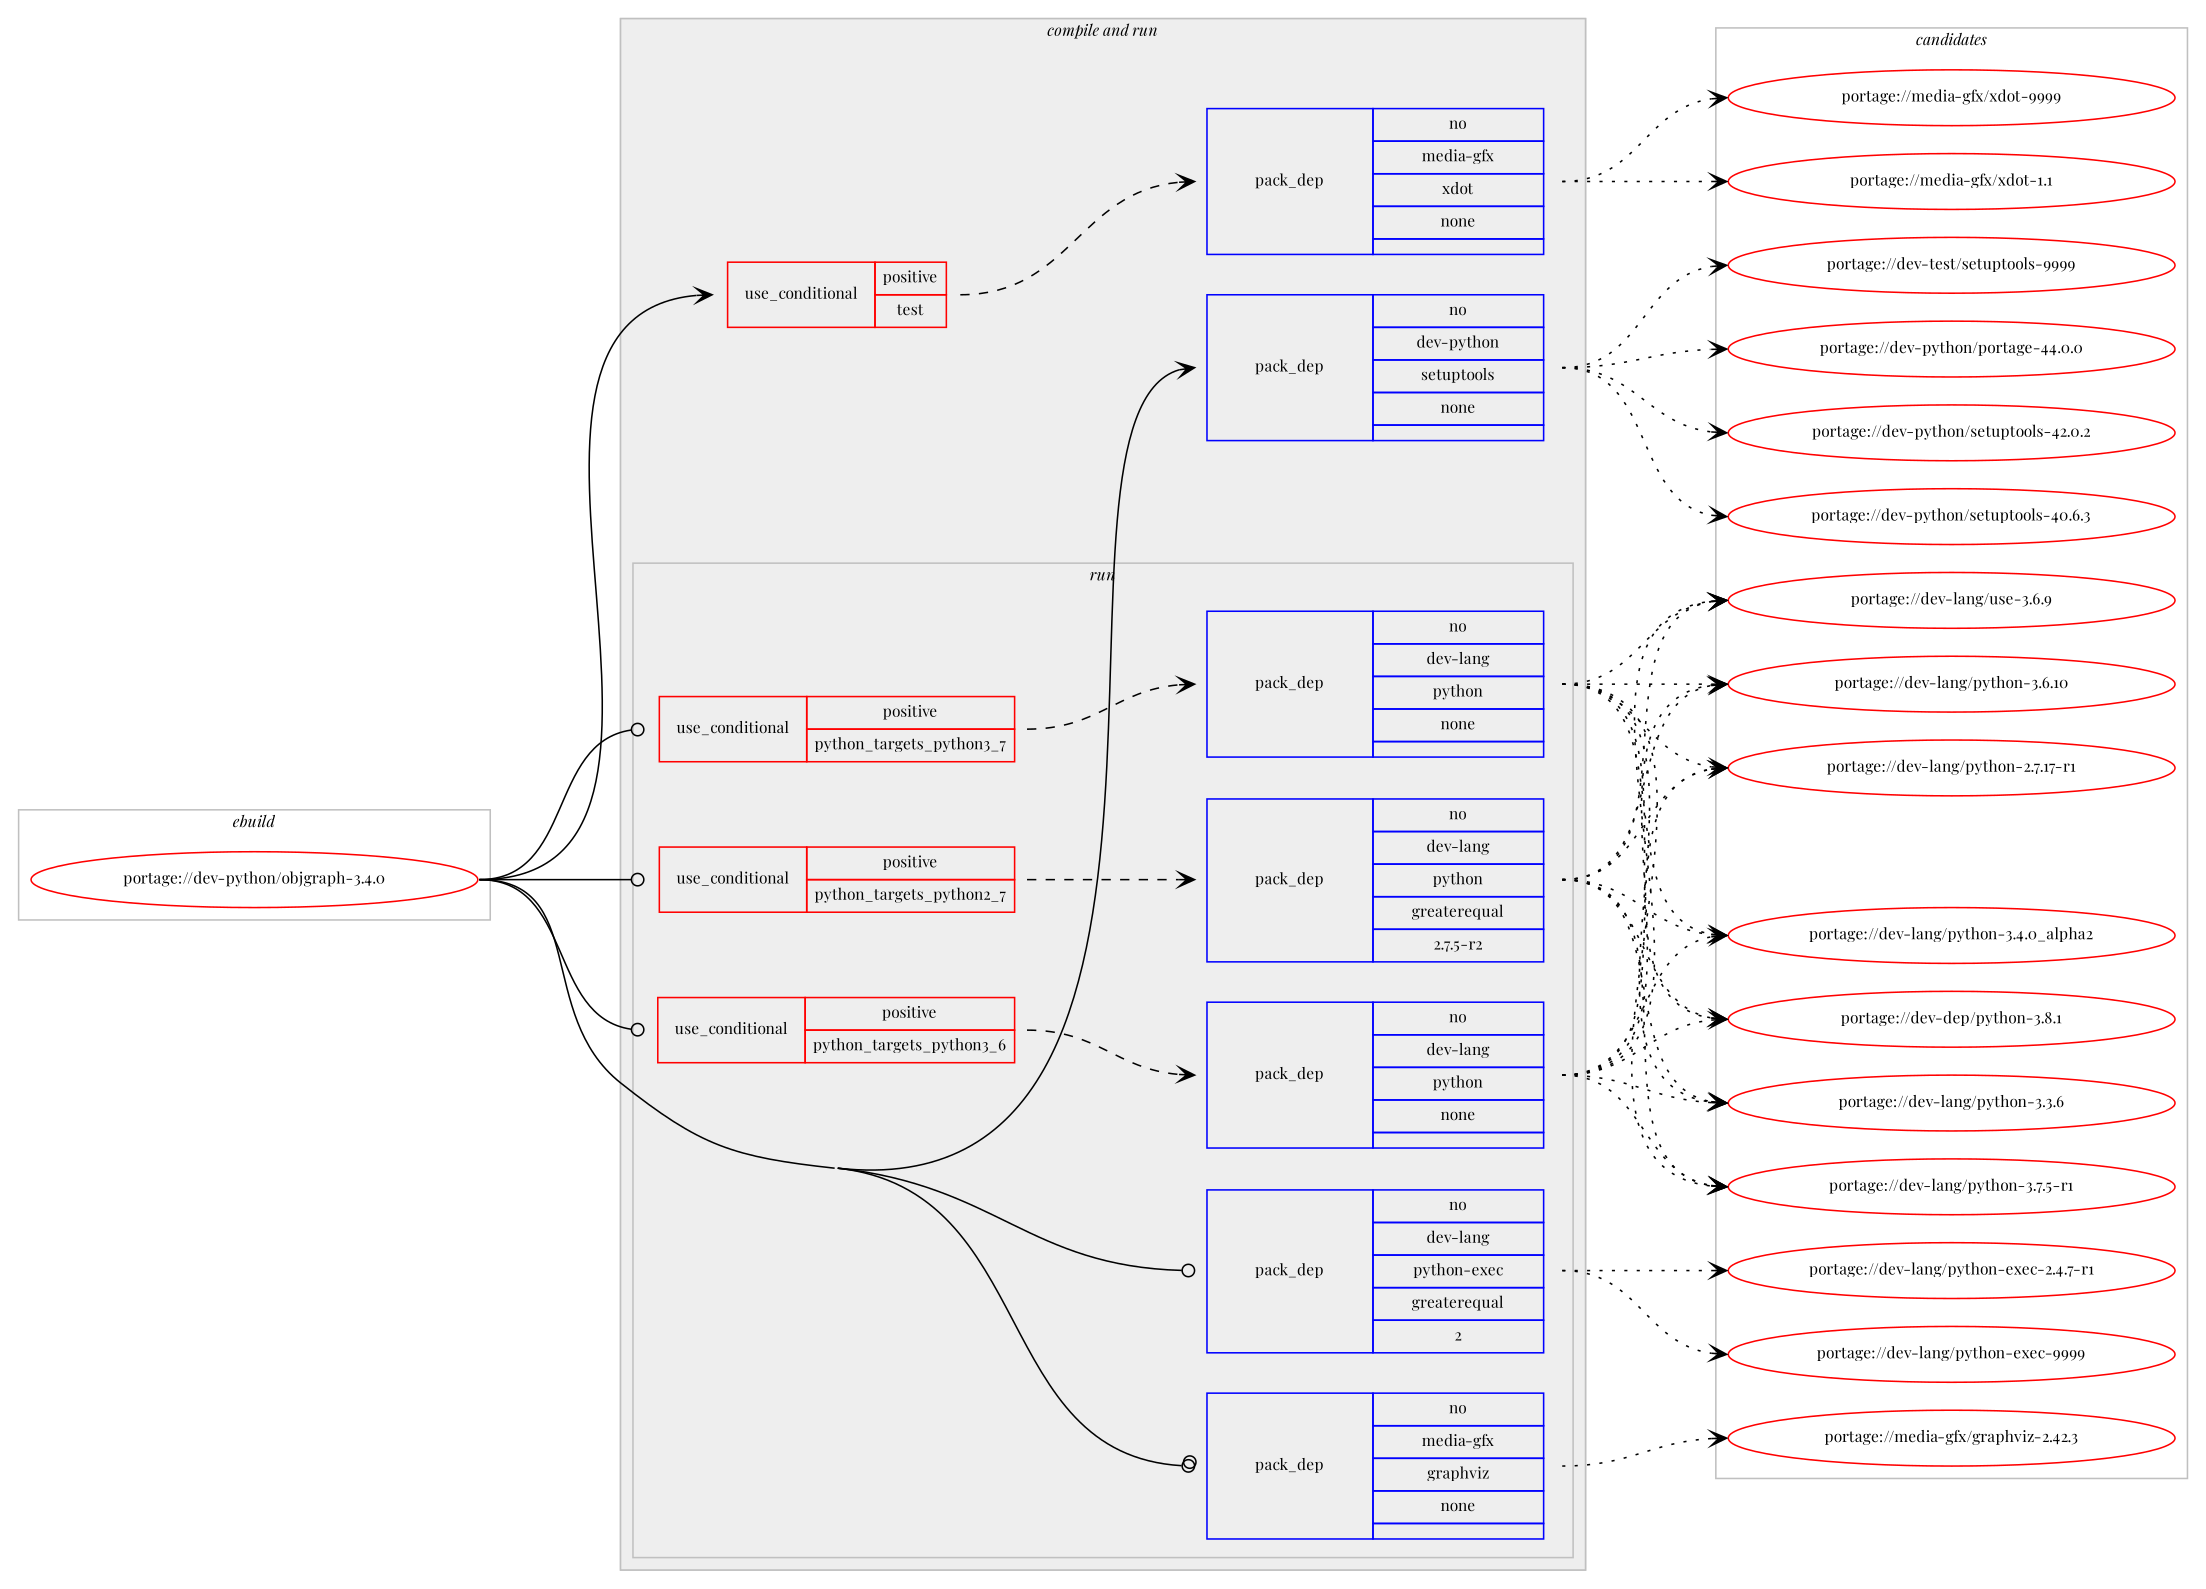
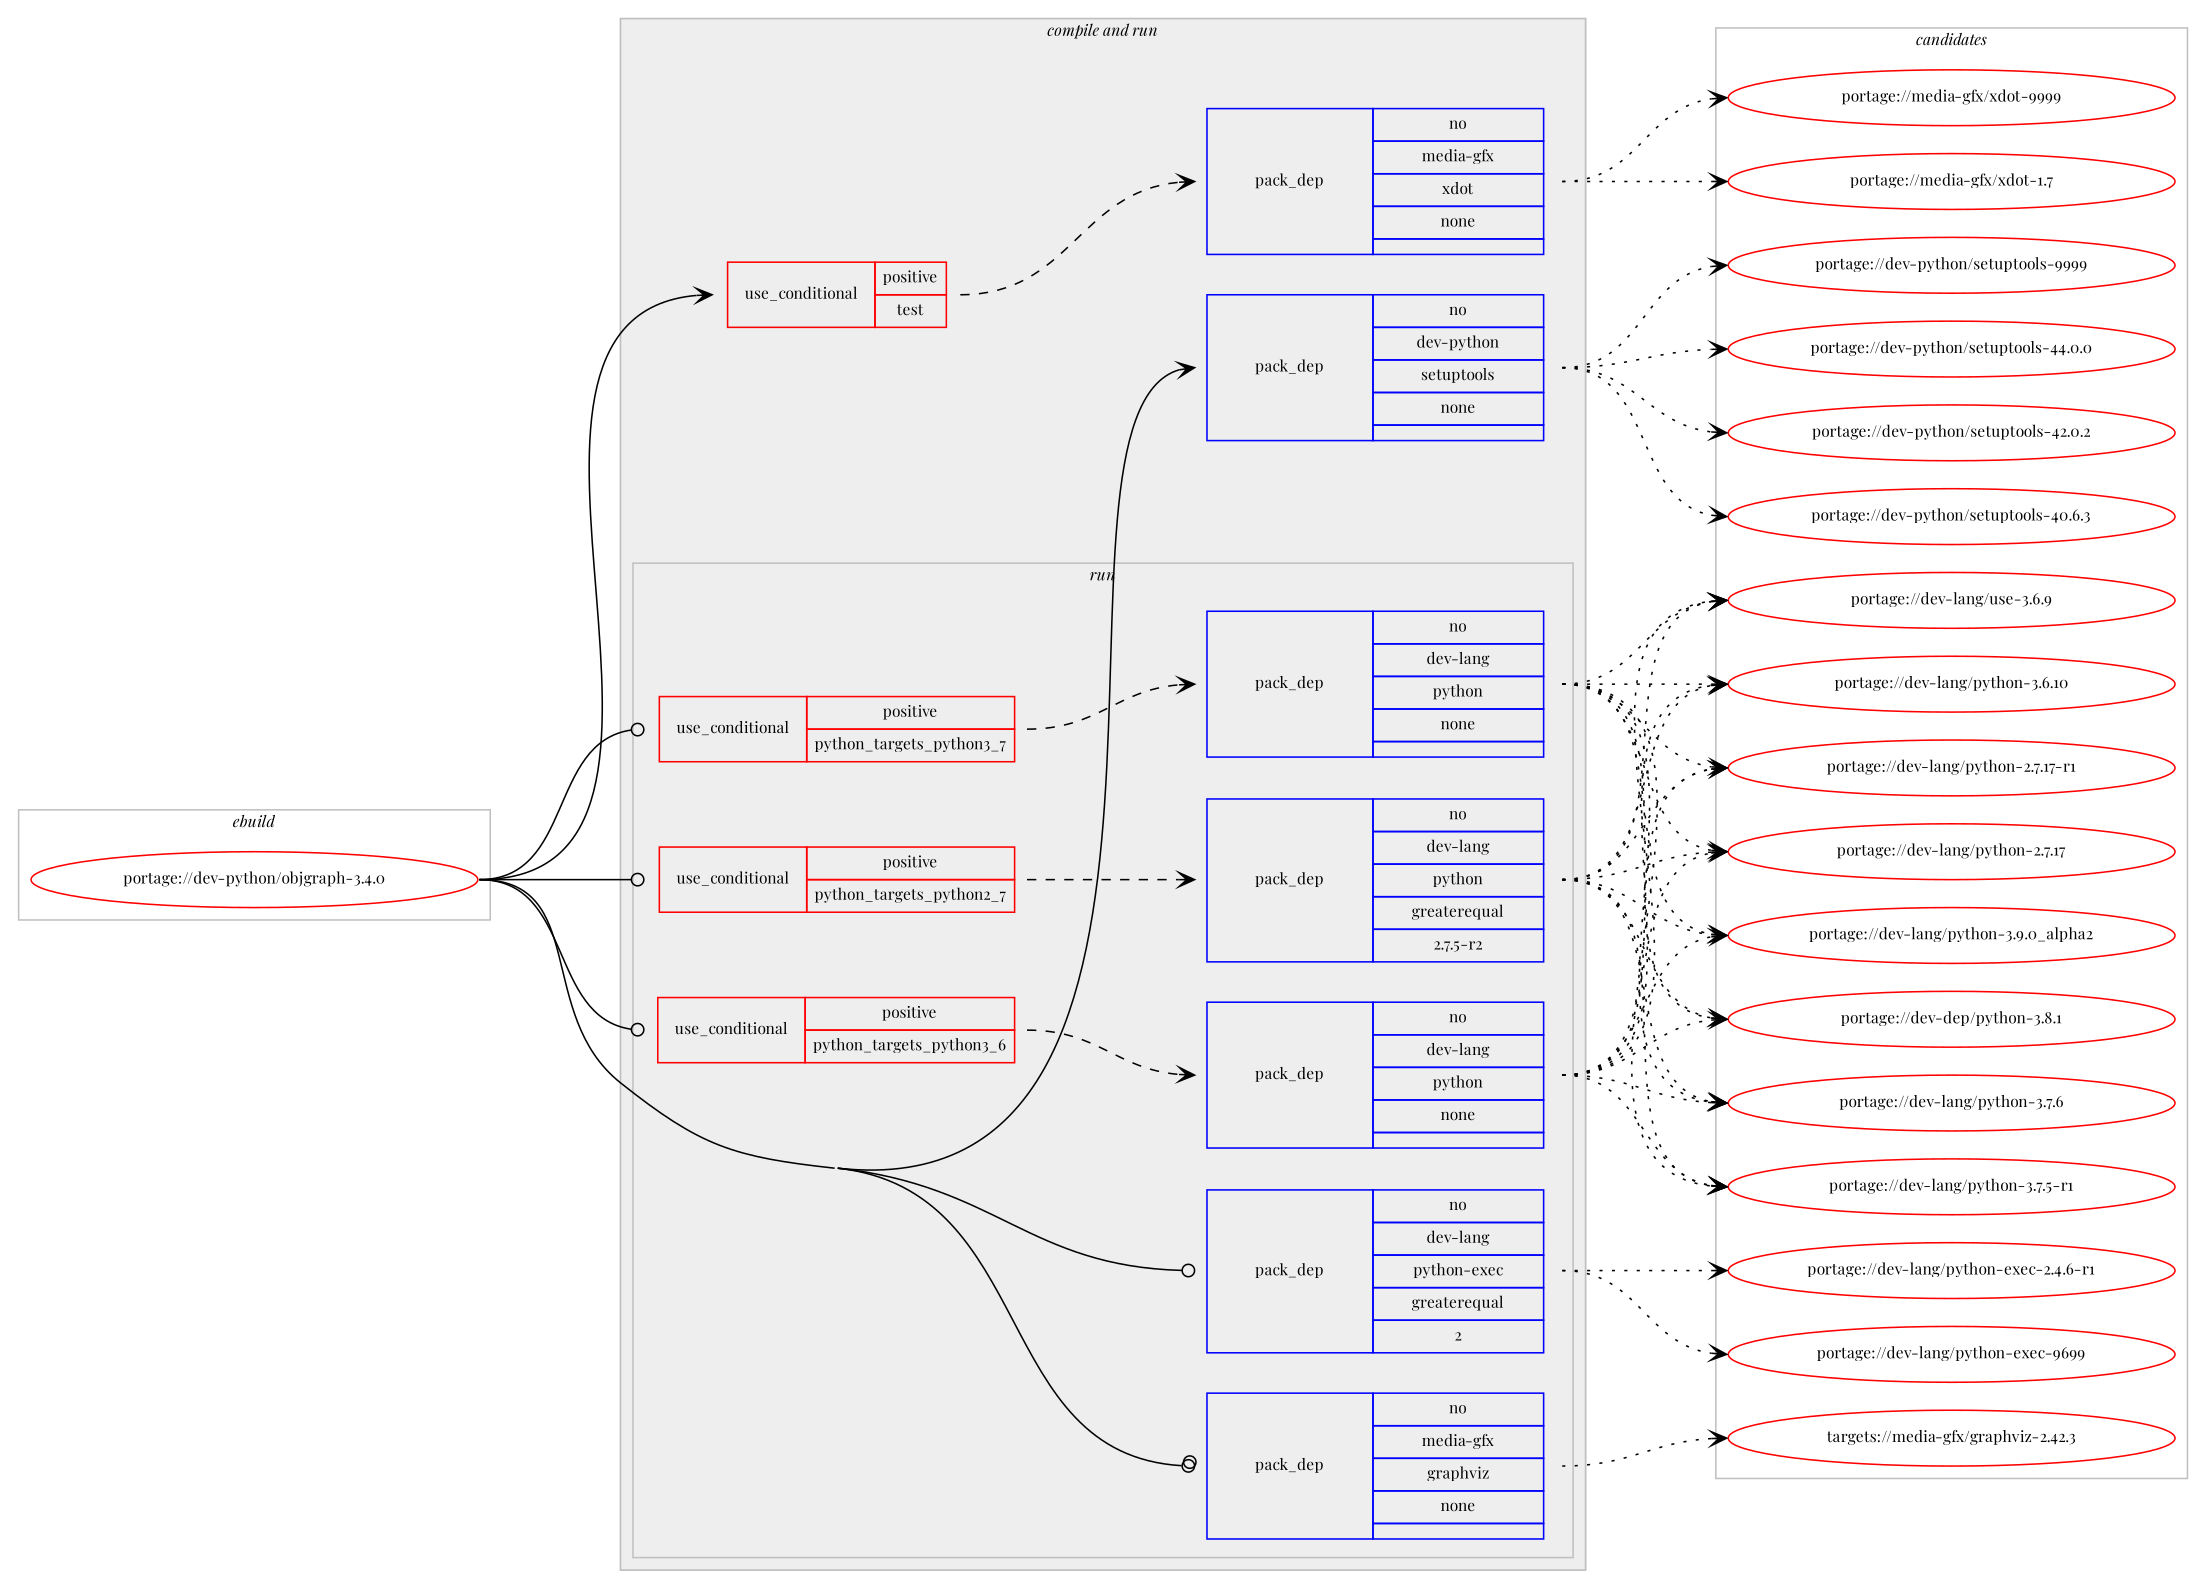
(1952, 182) -> (1952, 182)
(1952, 265) -> (1952, 265)
(1952, 349) -> (1952, 349)
none -> (1952, 852)
(1952, 935) -> (1952, 935)
(1952, 1103) -> (1952, 1103)
(1952, 1271) -> (1952, 1271)
(1952, 1354) -> (1952, 1354)
(1952, 1438) -> (1952, 1438)
